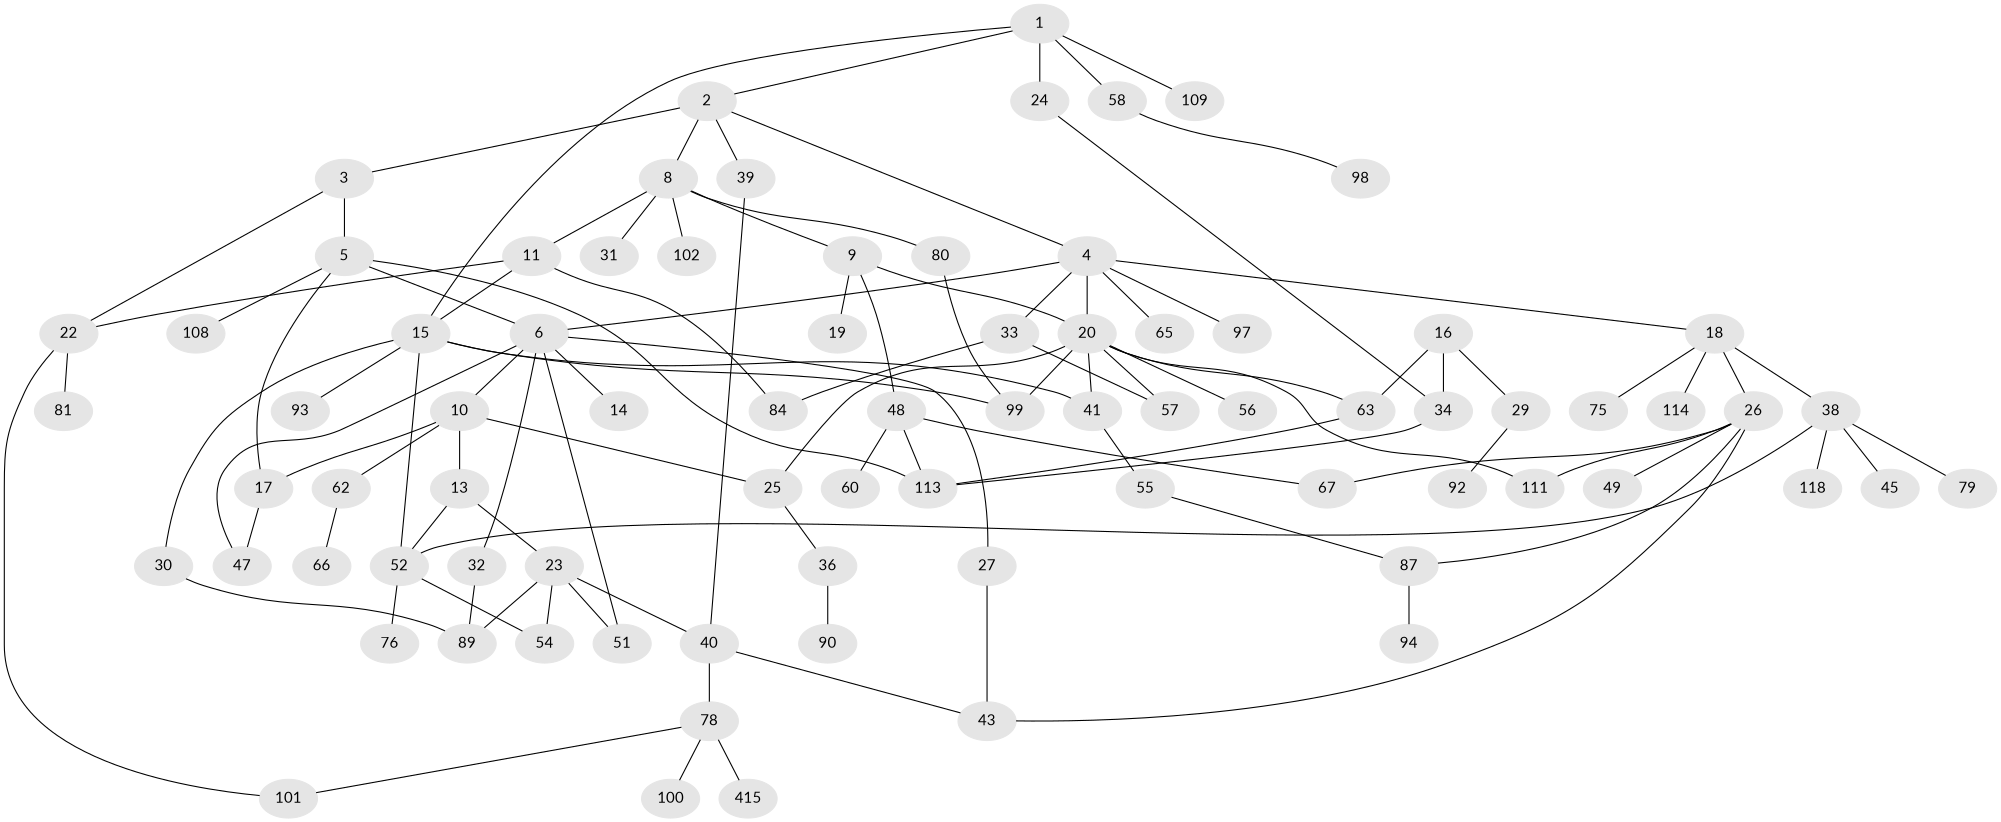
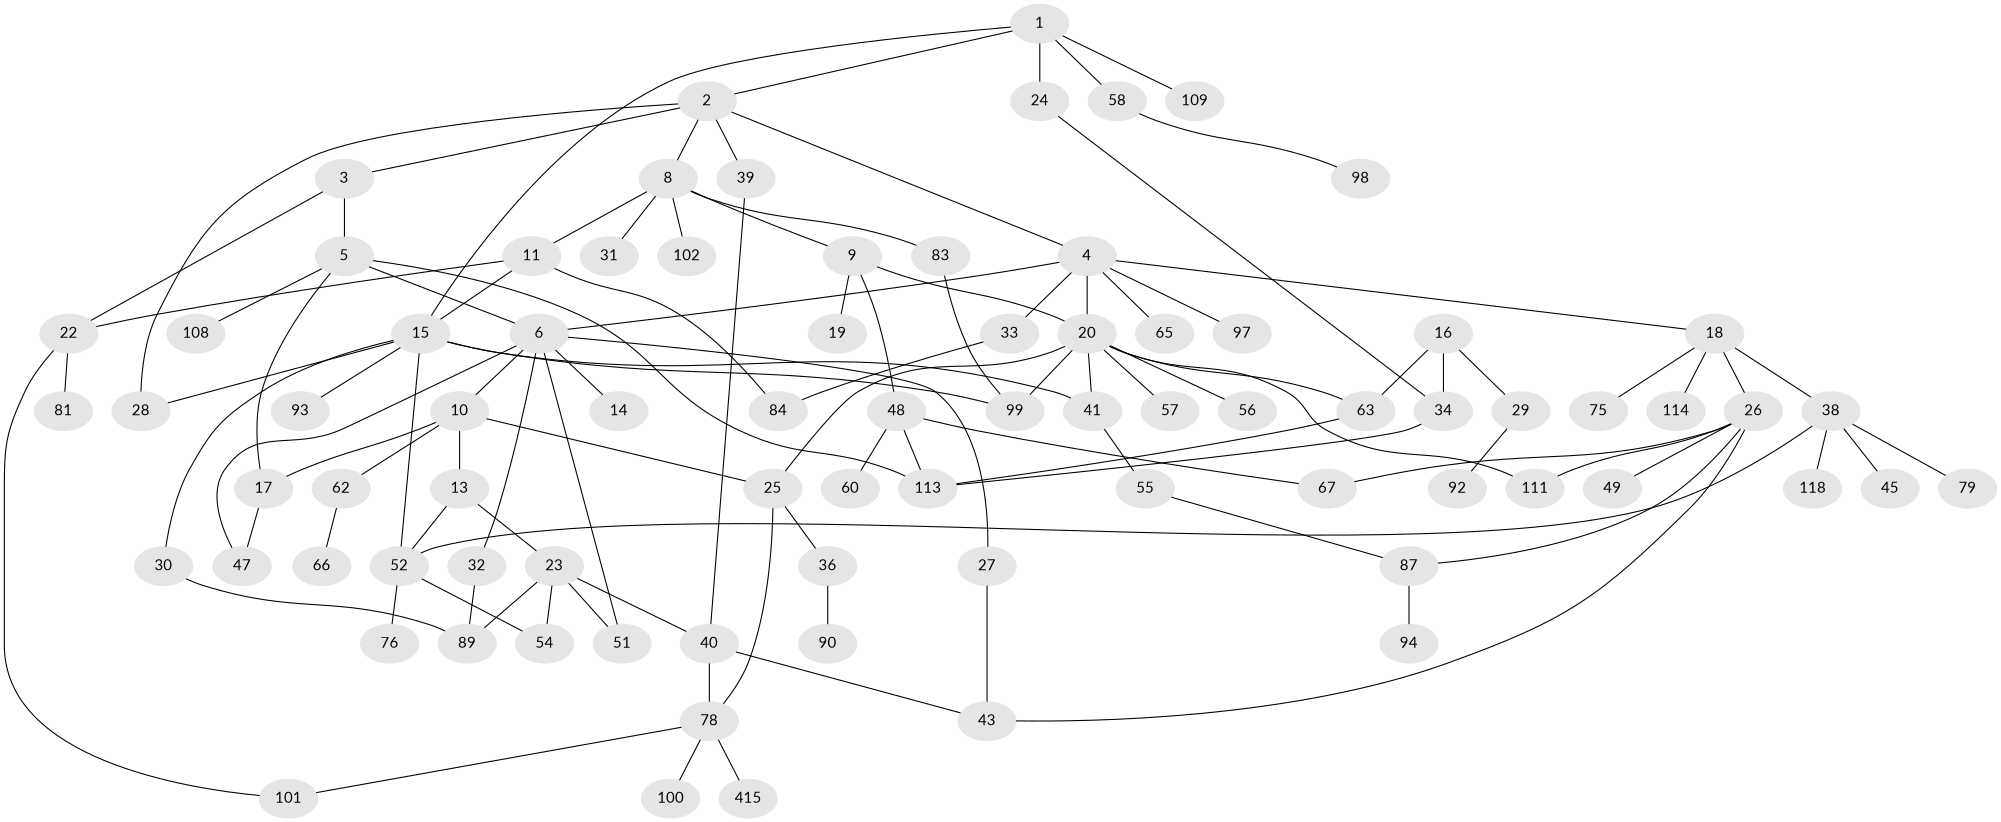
(941, 256) -> (941, 256)
(1081, 368) -> none
none -> (141, 411)
none -> (763, 610)
